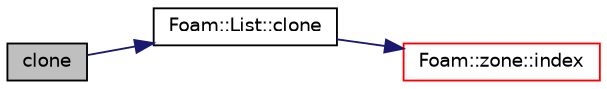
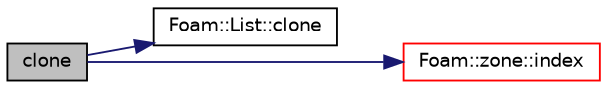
(361, 43) -> (236, 62)
